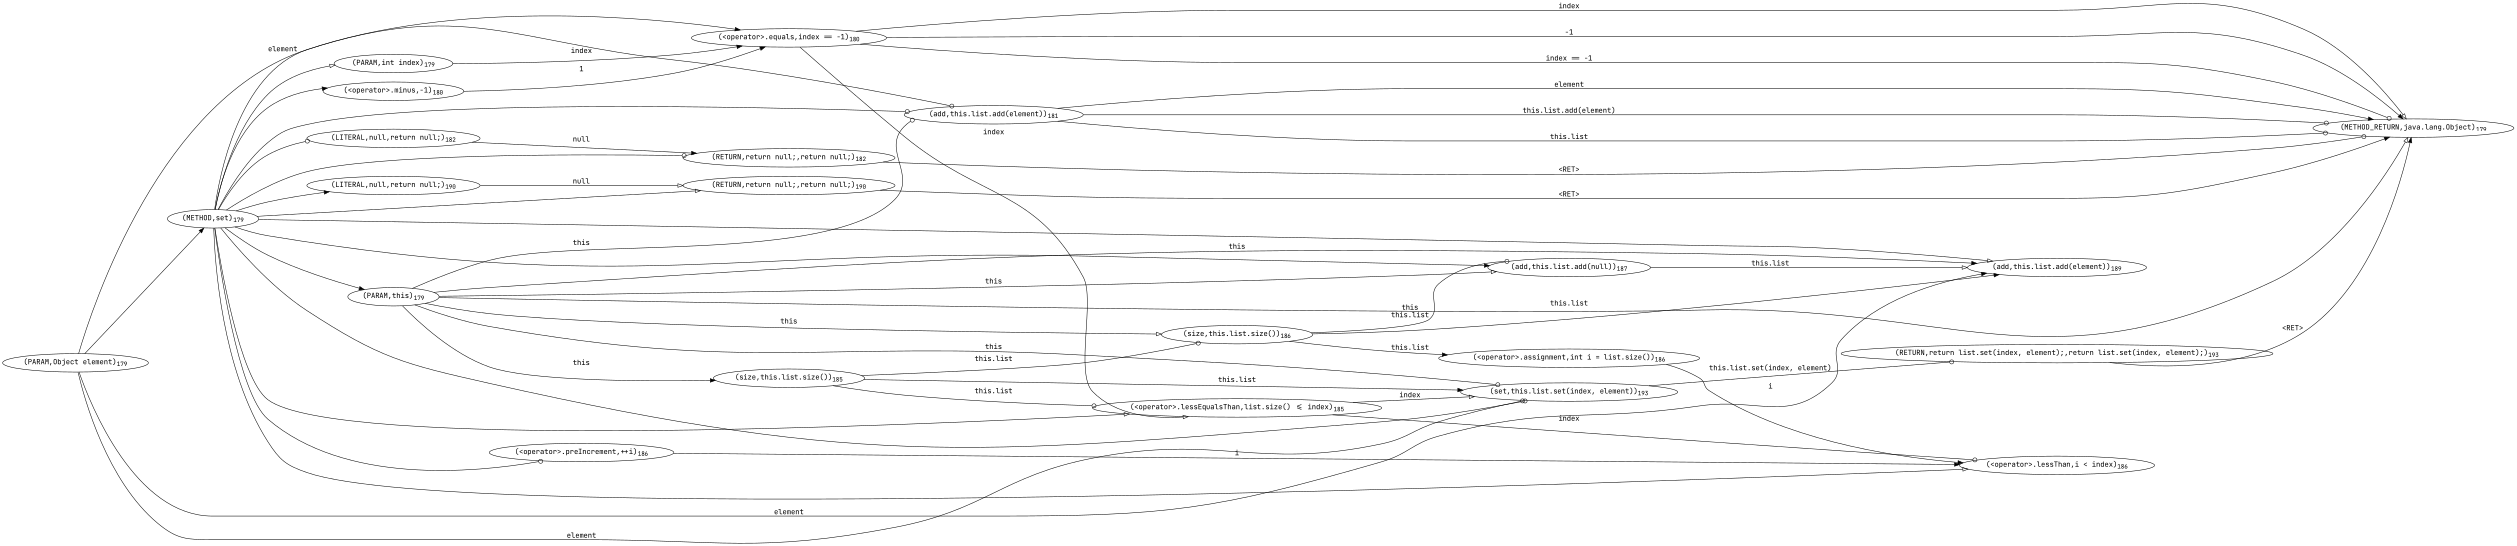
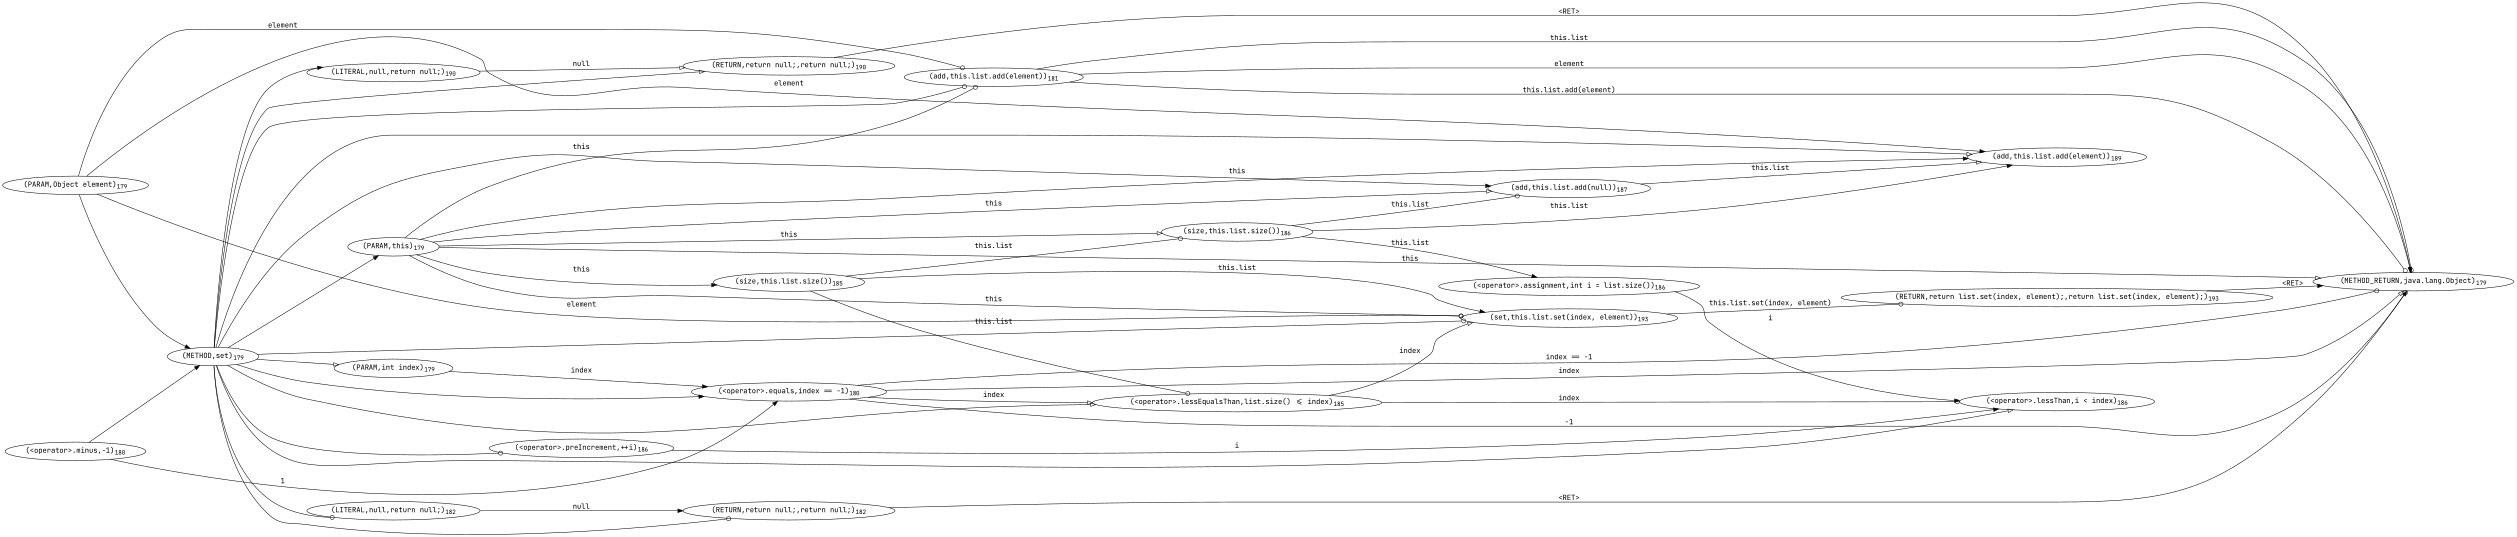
(247, 129) -> (142, 405)
